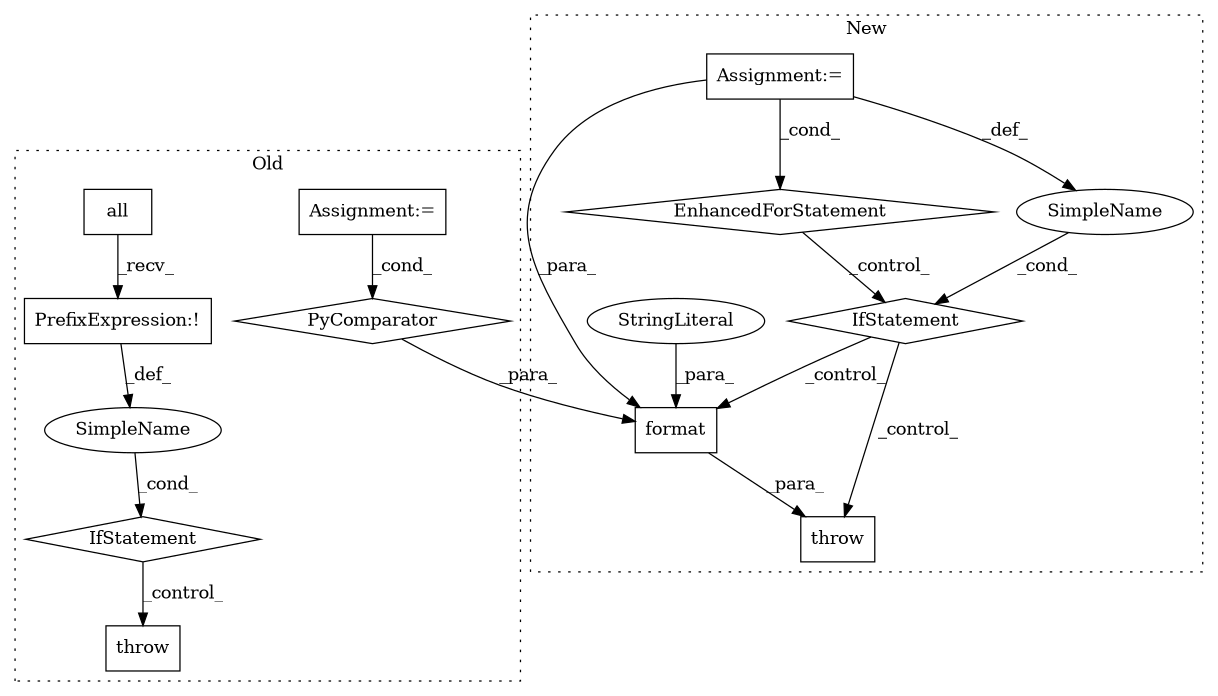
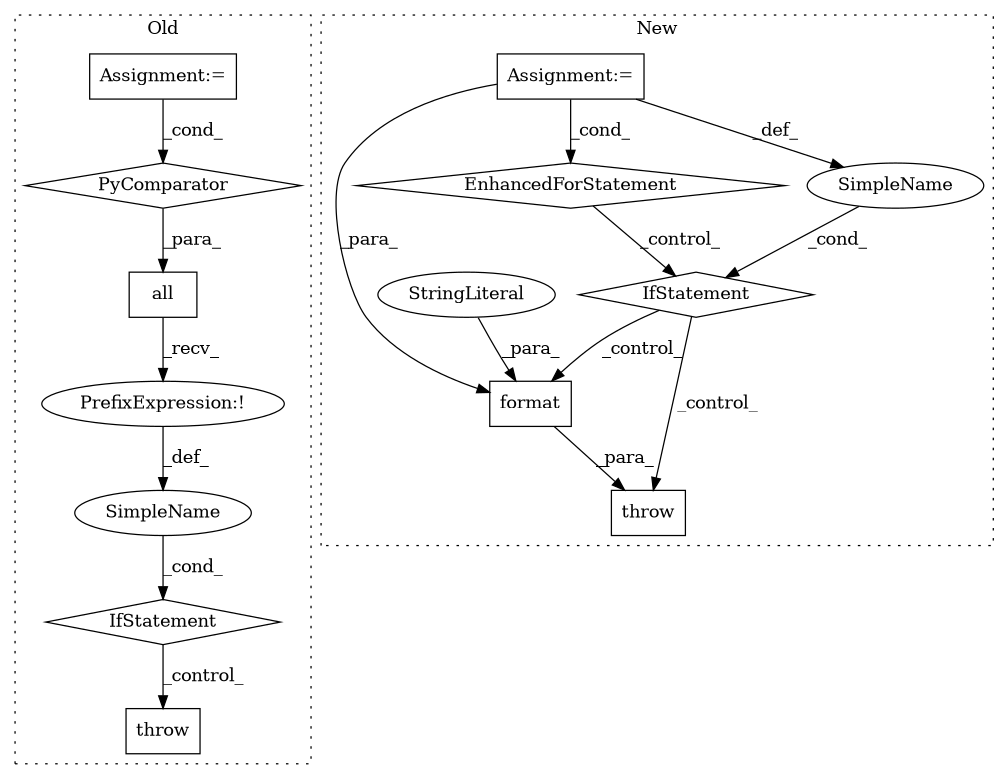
(118, 321) -> (163, 404)
(509, 388) -> (163, 234)
